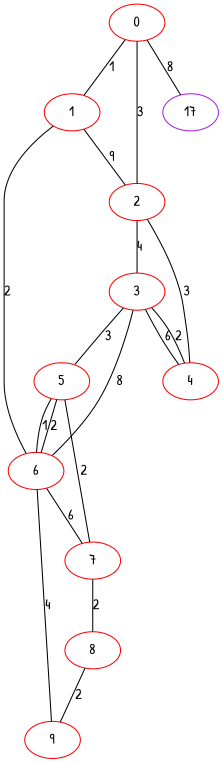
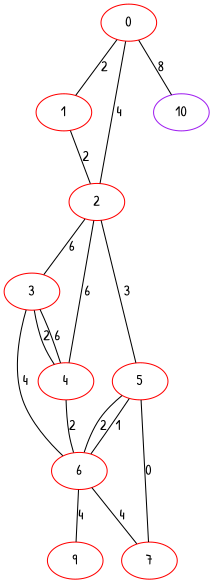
(112, 68) -> (105, 68)
(141, 112) -> (120, 112)
(191, 112) -> (181, 112)
(112, 157) -> (86, 157)
(140, 247) -> (72, 247)
(4, 283) -> (68, 427)
(187, 292) -> (88, 292)
(99, 336) -> (119, 292)
(120, 381) -> (26, 381)
(84, 471) -> (149, 471)
(71, 516) -> (123, 516)
(93, 650) -> none
